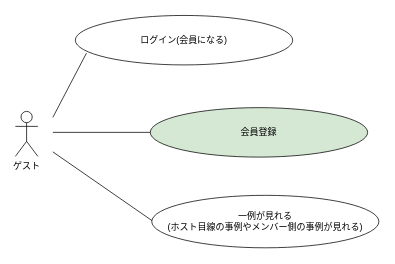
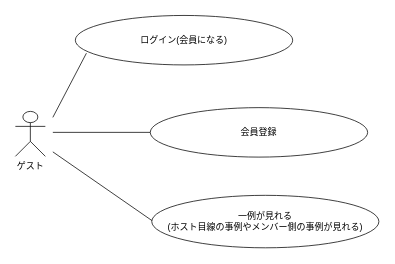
(259, 132) -> (259, 132)
(27, 134) -> (30, 134)
